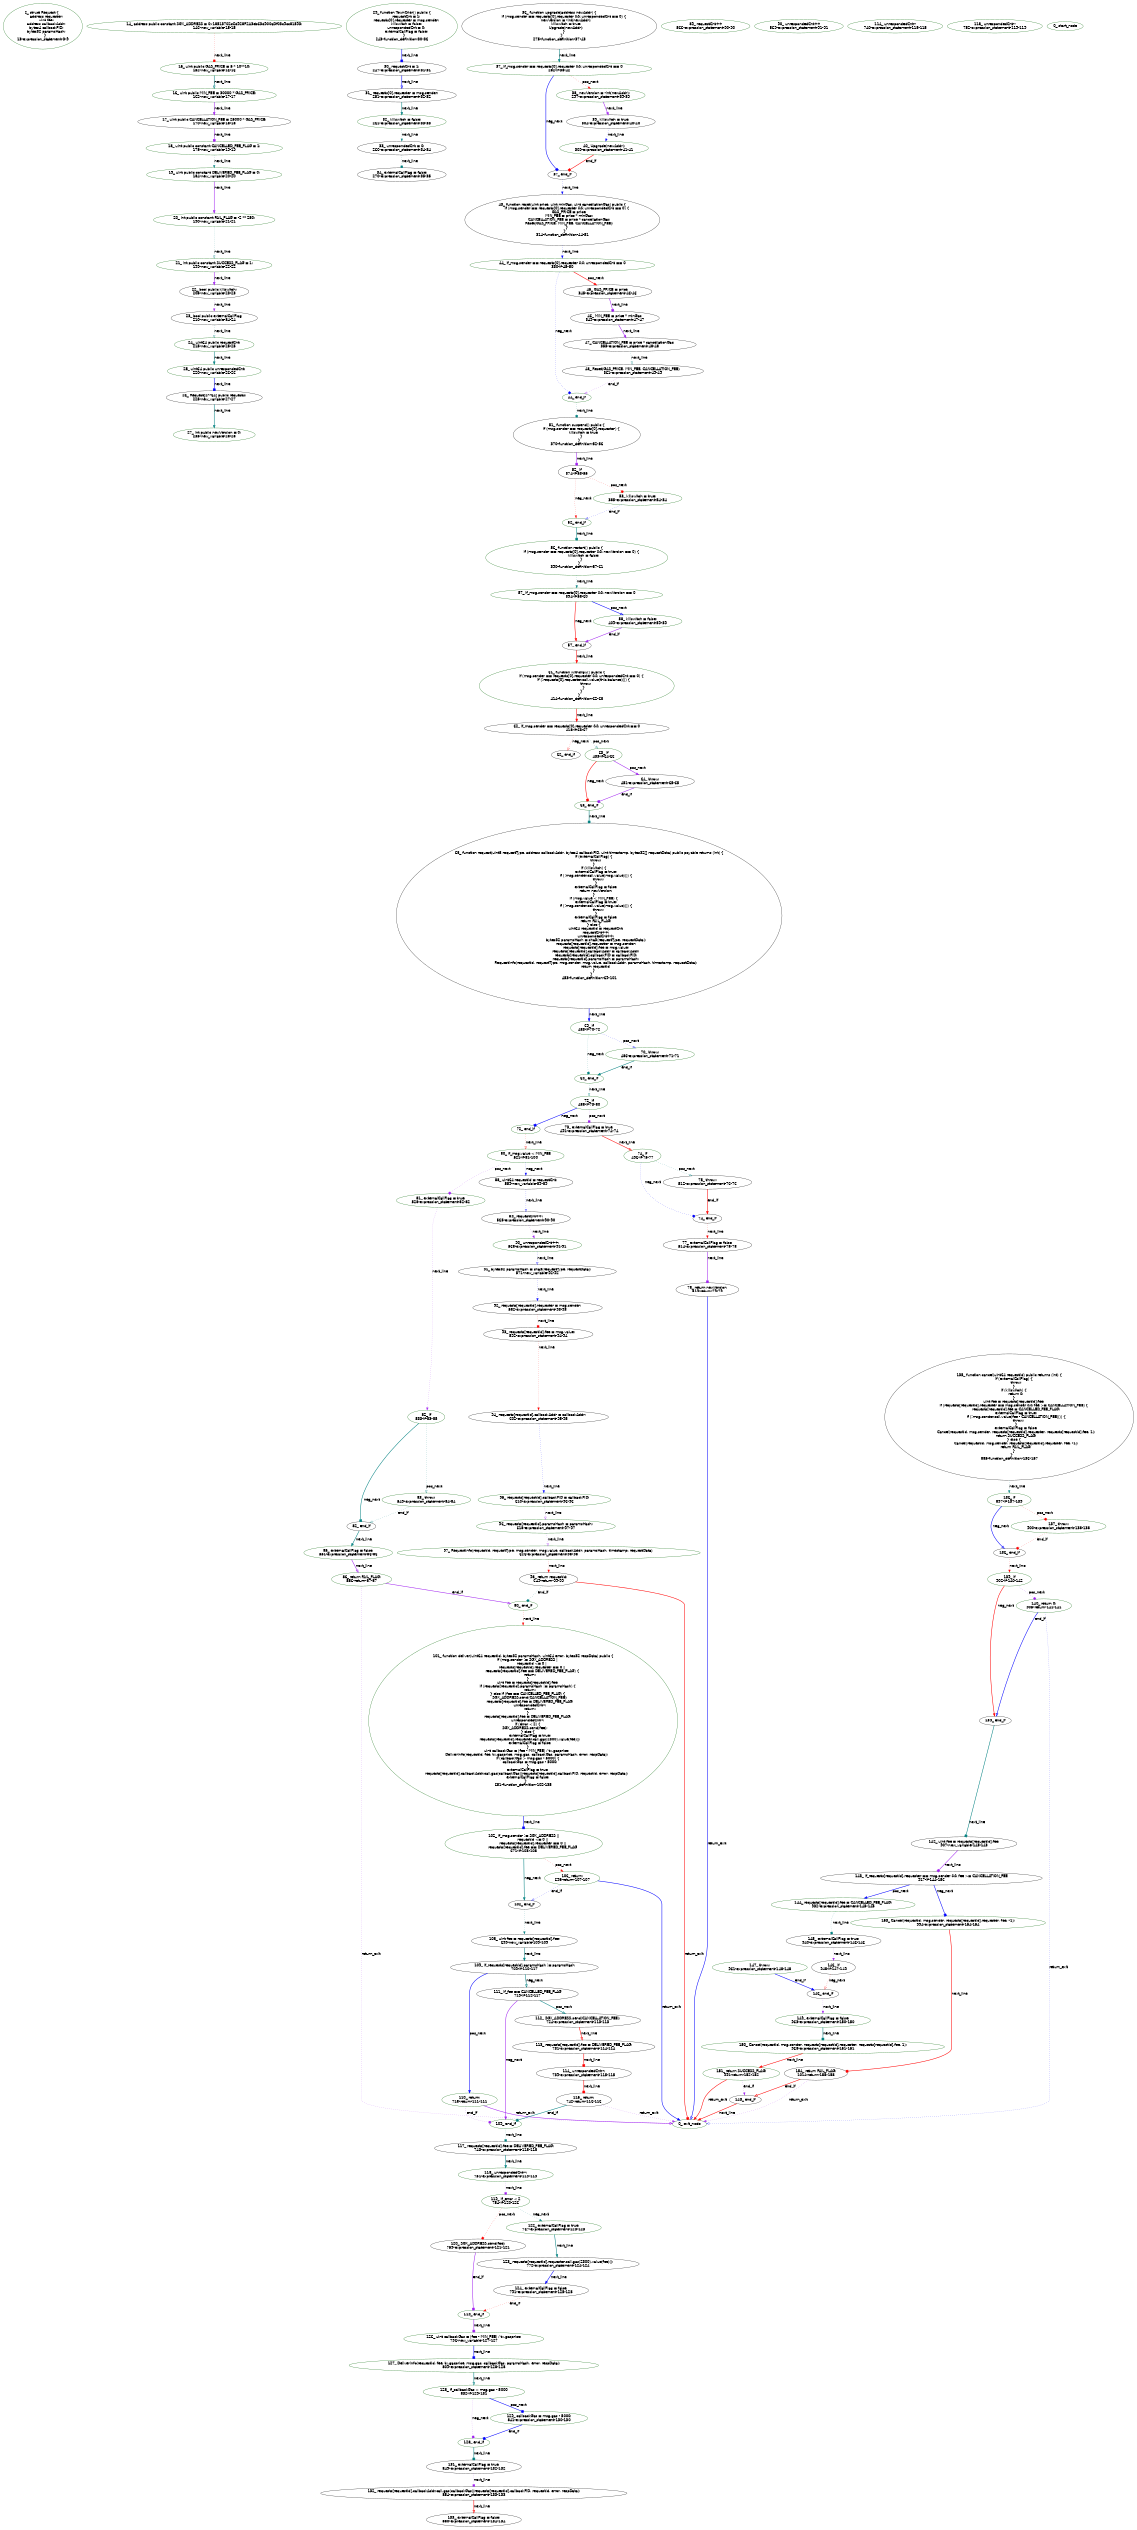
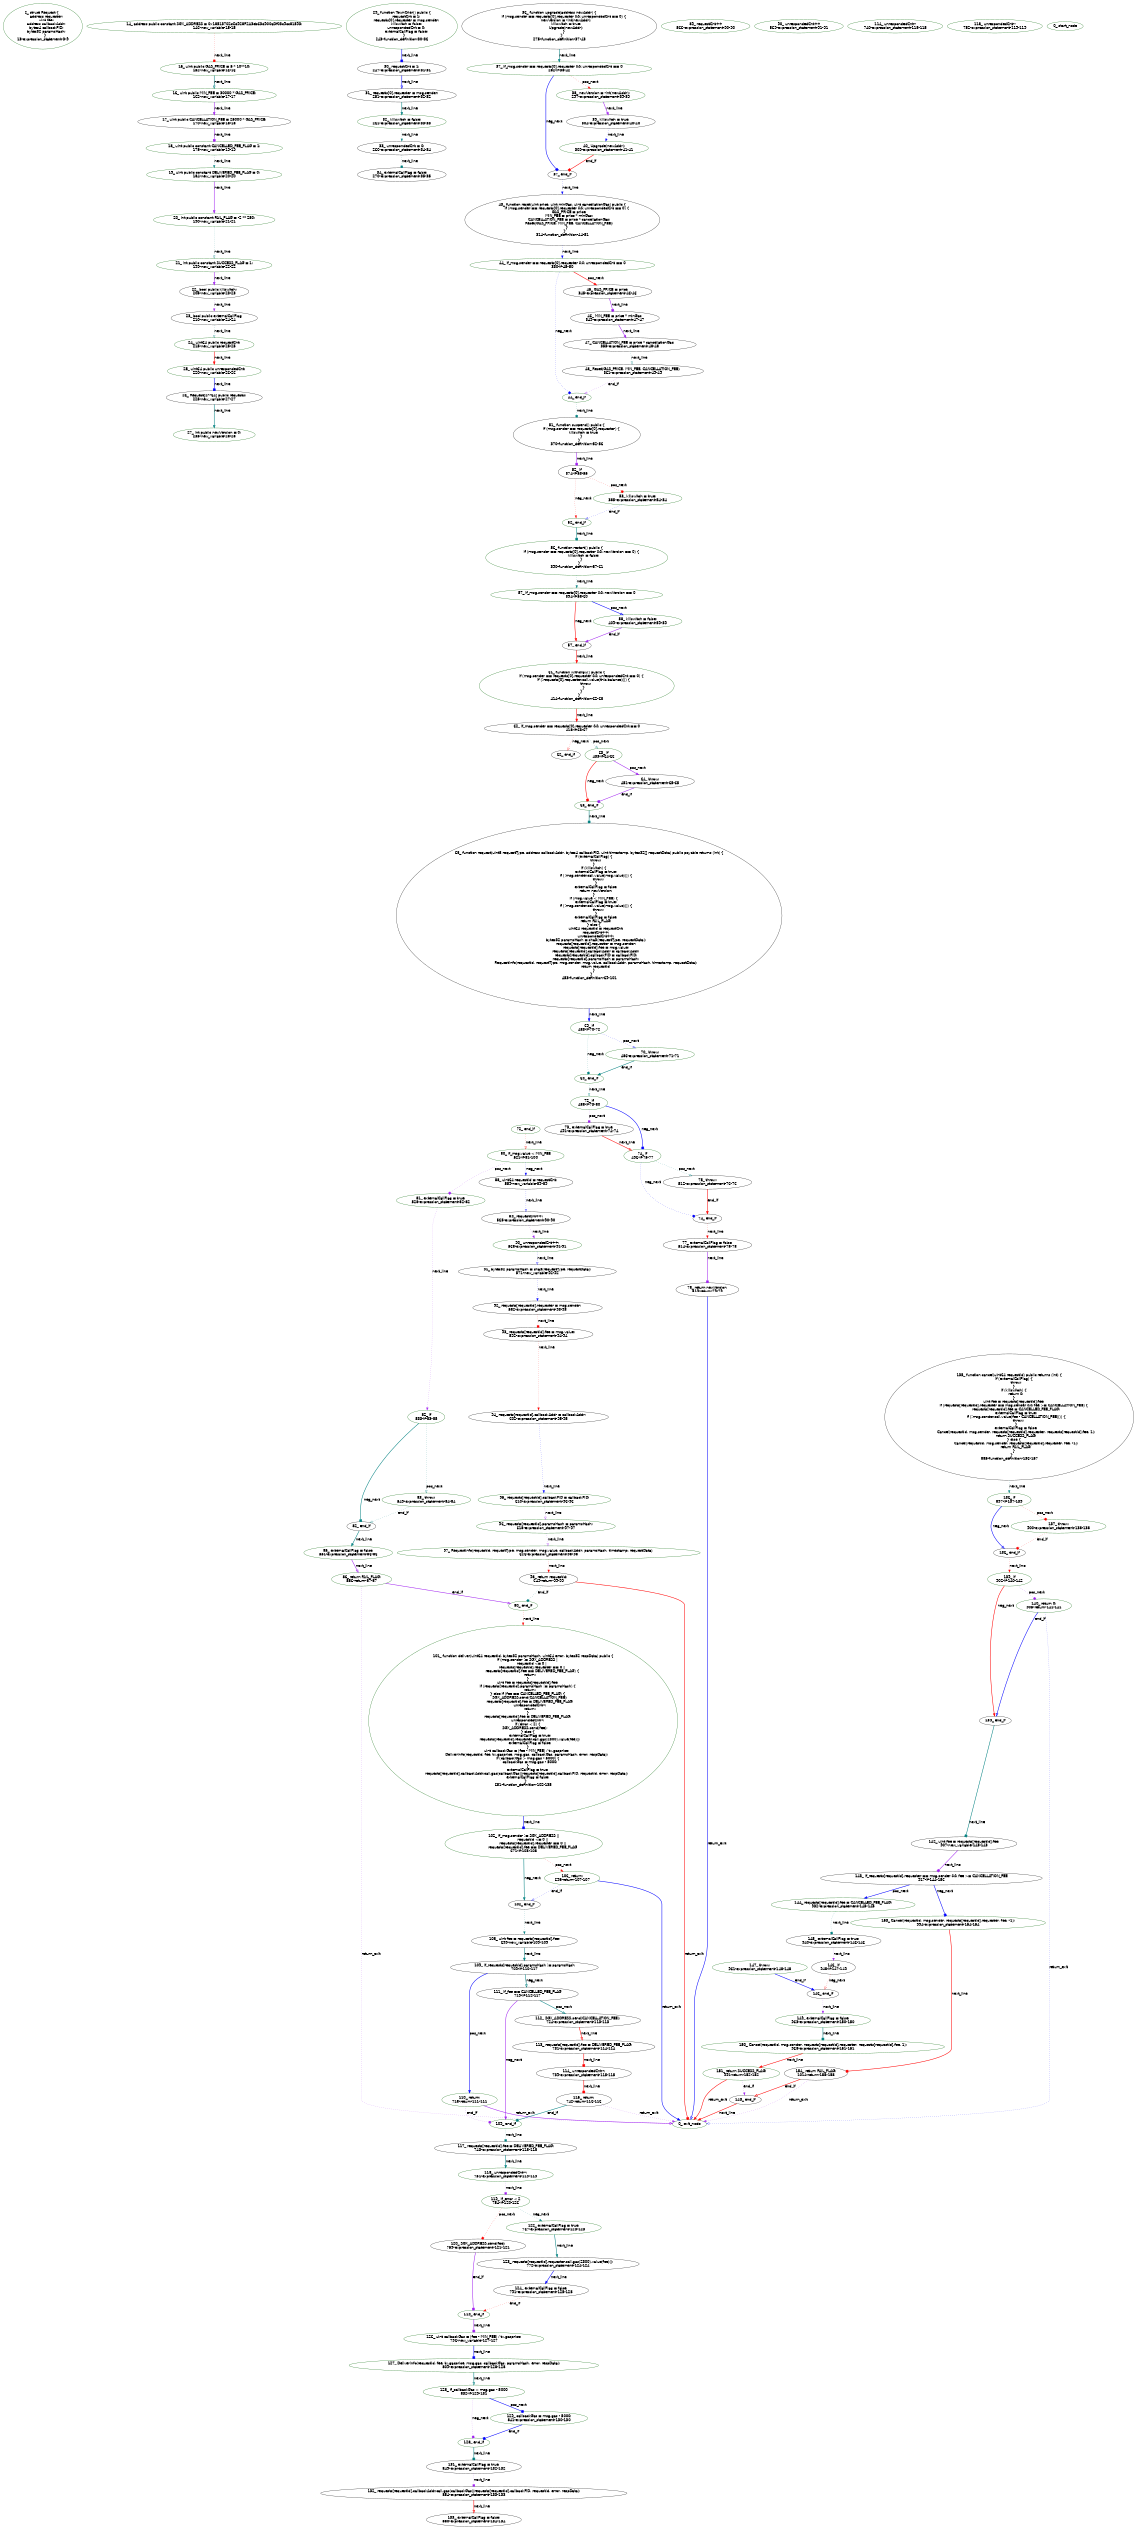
(214, 318) -> (214, 318)
(214, 357) -> (214, 357)
(557, 1116) -> (632, 1119)
